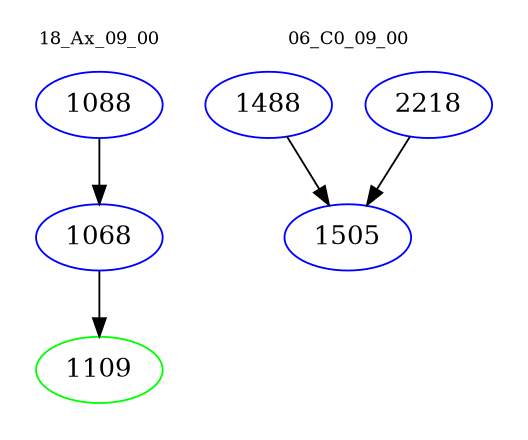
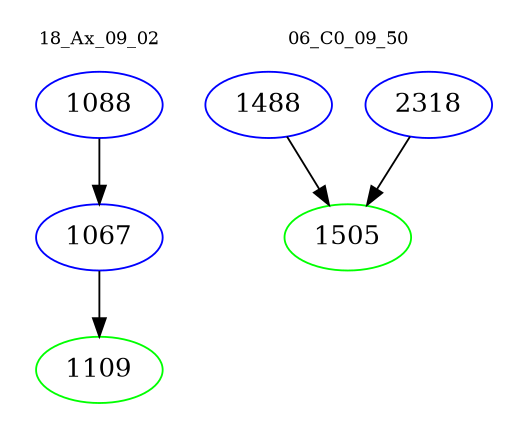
(99, 40) -> (99, 40)
(349, 40) -> (349, 40)
(429, 105) -> (429, 105)
(99, 237) -> (99, 237)
(348, 237) -> (348, 237)
